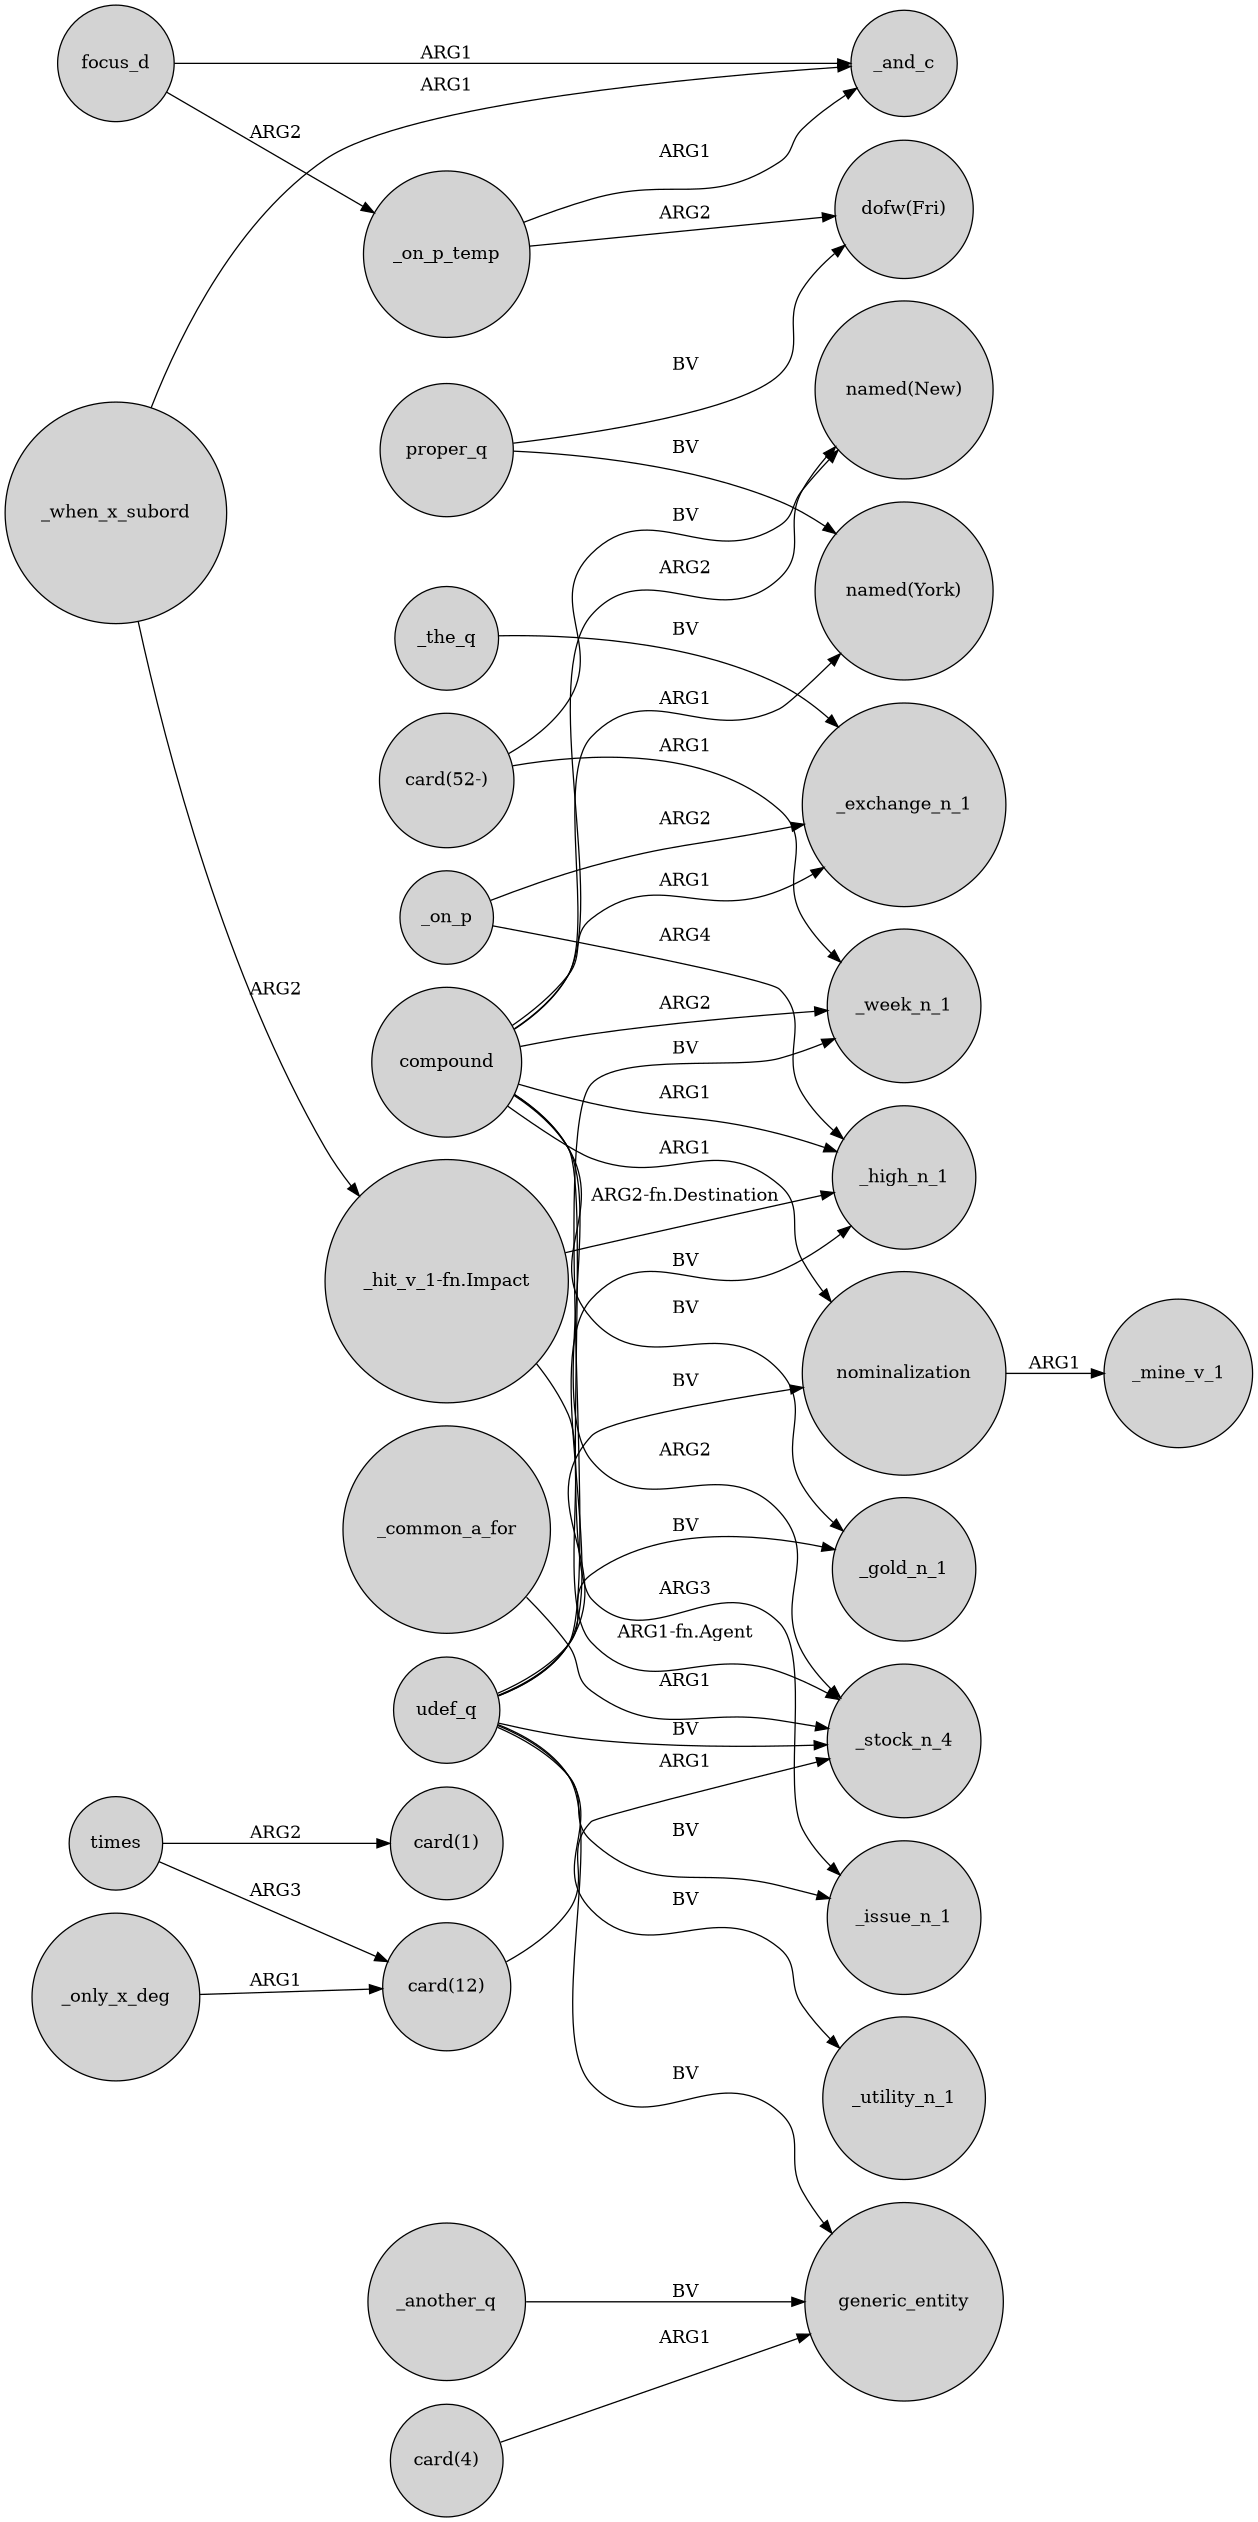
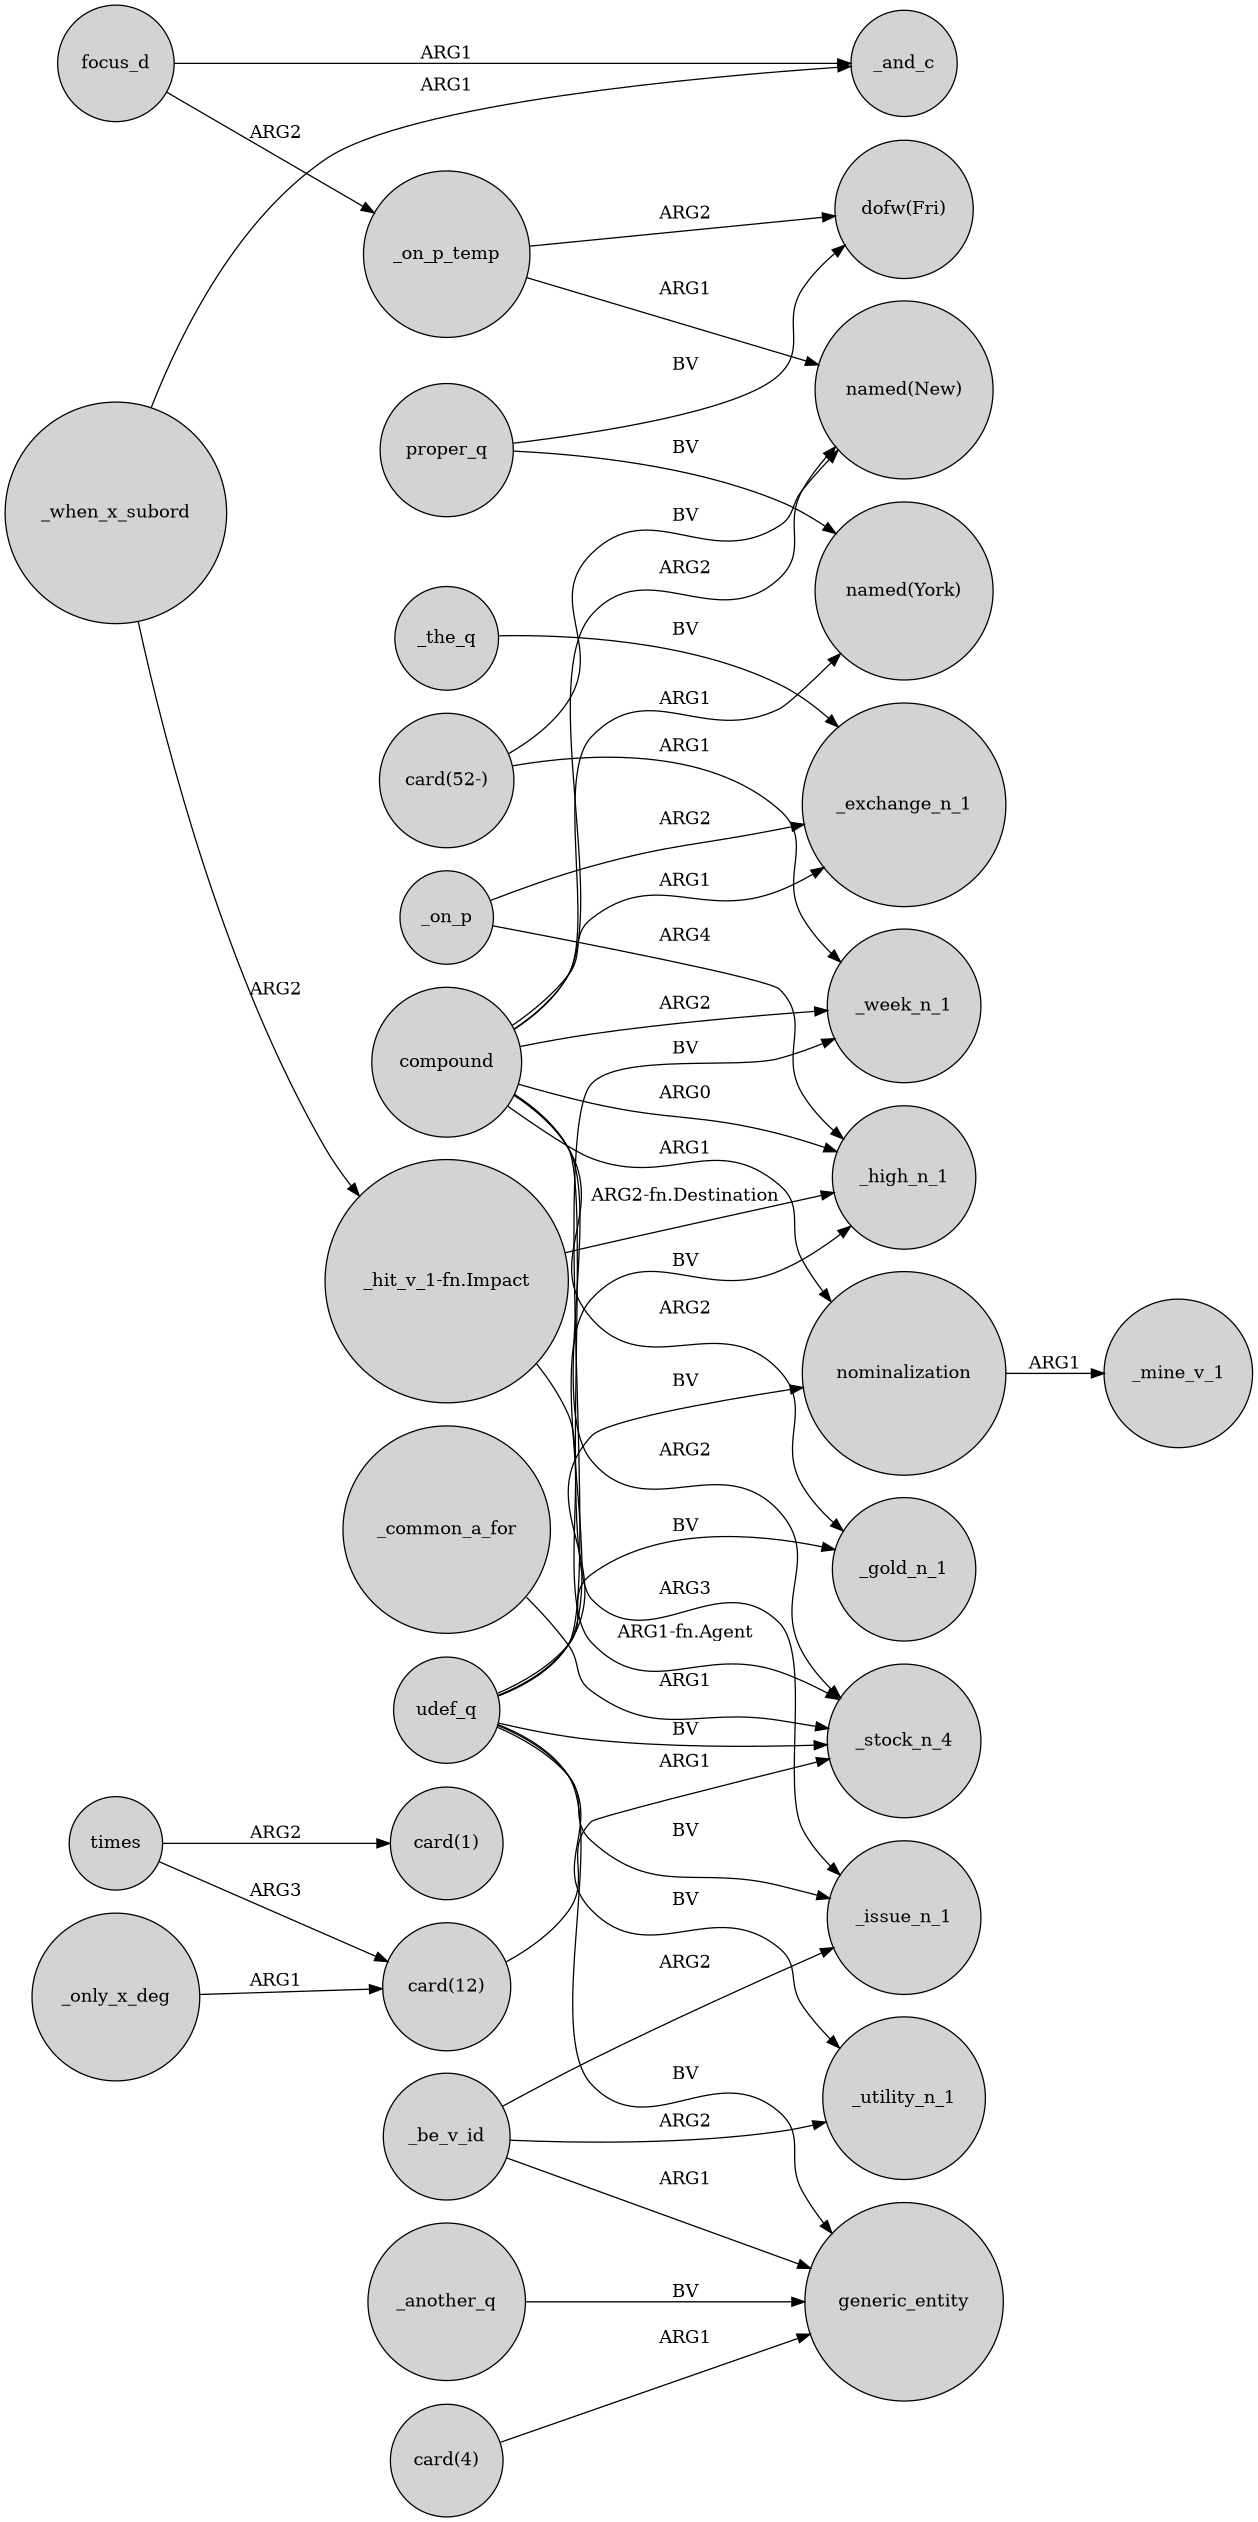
(700, 189) -> (666, 319)
(685, 1094) -> (685, 1094)
(685, 1309) -> (685, 1309)
none -> (447, 2137)
